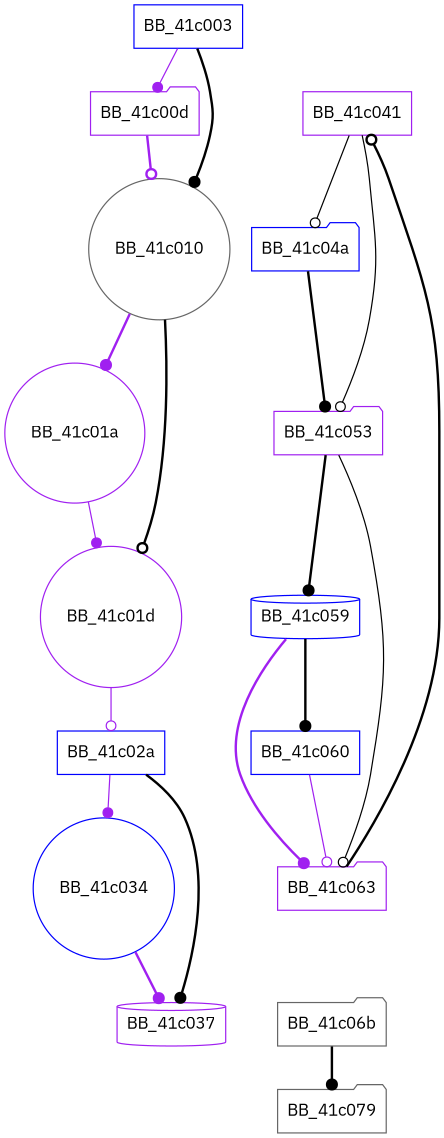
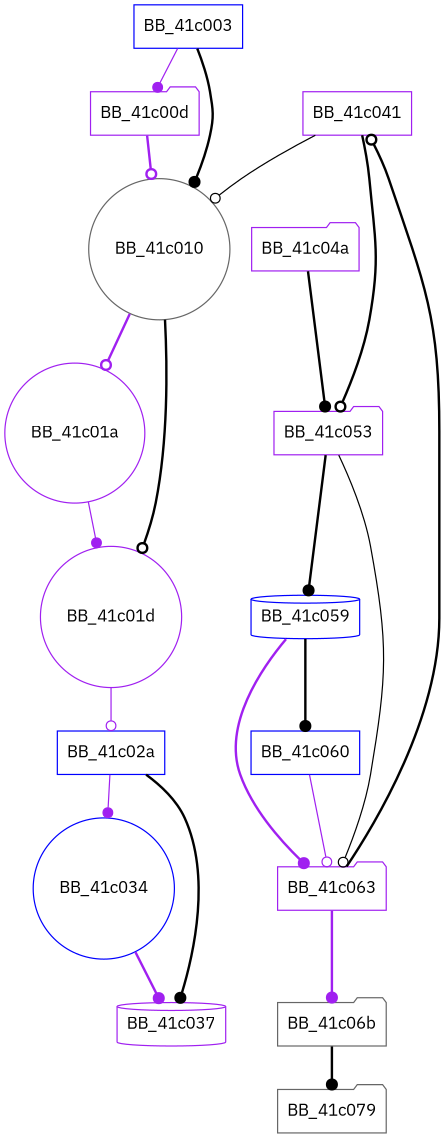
(333, 177) -> (266, 163)
(305, 249) -> (305, 249)
(375, 271) -> (375, 271)
(119, 337) -> (119, 337)
none -> (332, 952)
